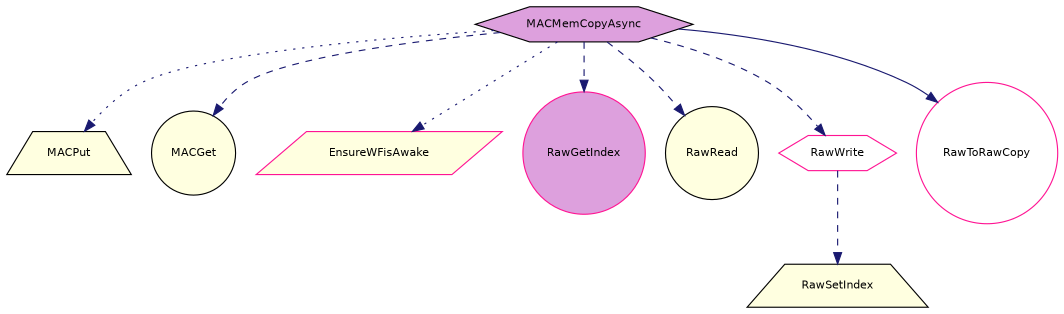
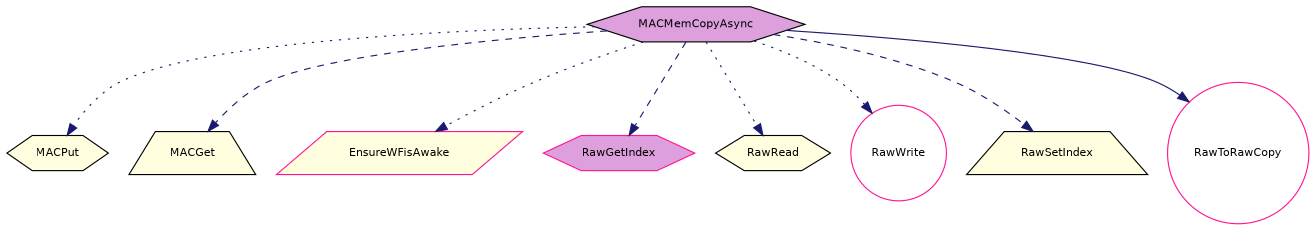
(742, 69) -> (813, 66)
(644, 72) -> (731, 84)
(69, 153) -> (58, 153)
(194, 153) -> (192, 153)
(584, 153) -> (619, 153)
(712, 153) -> (773, 153)
(838, 153) -> (899, 153)
(838, 212) -> (905, 64)
